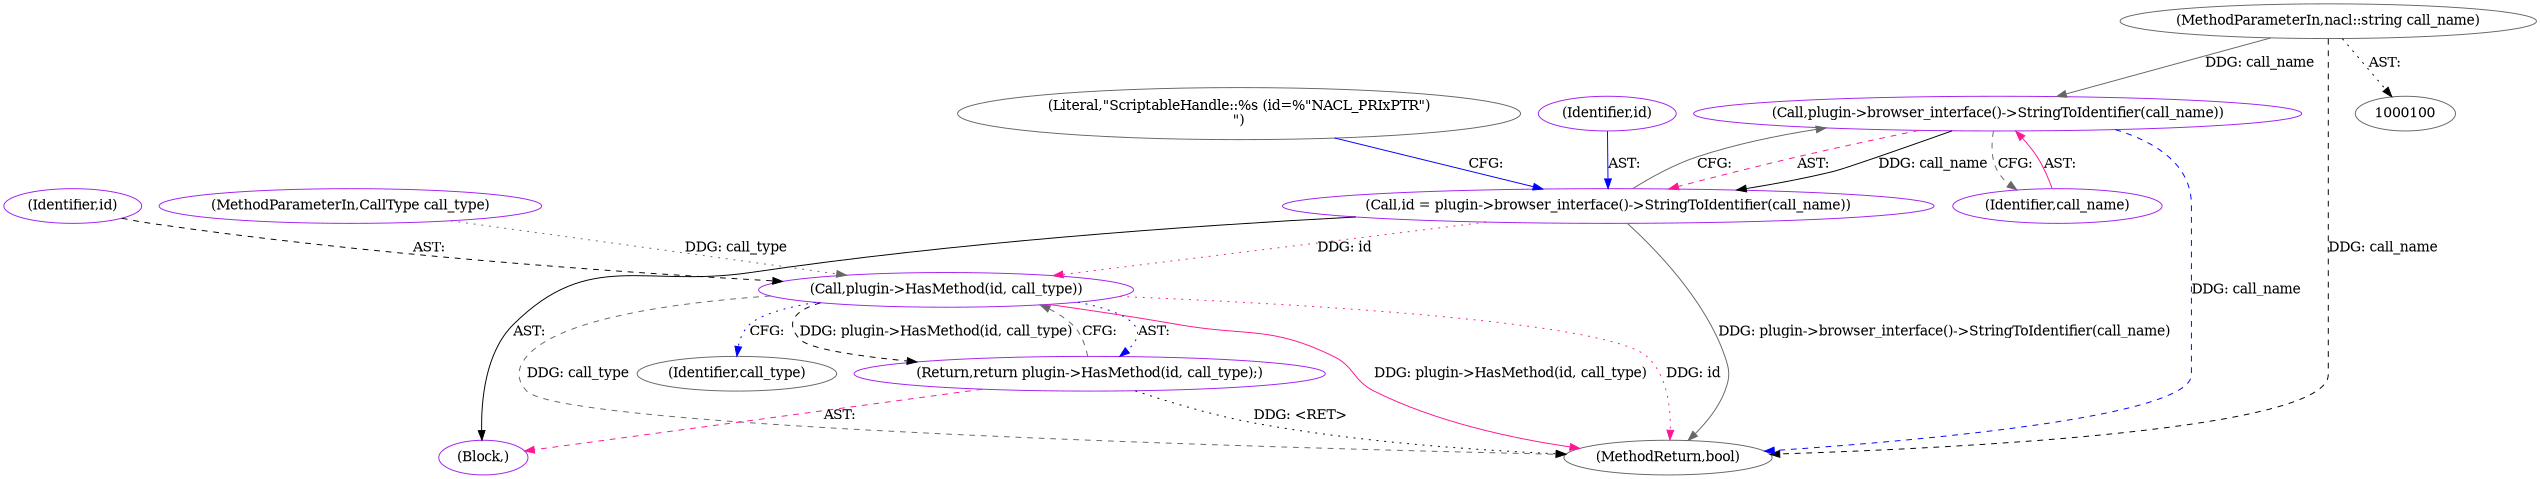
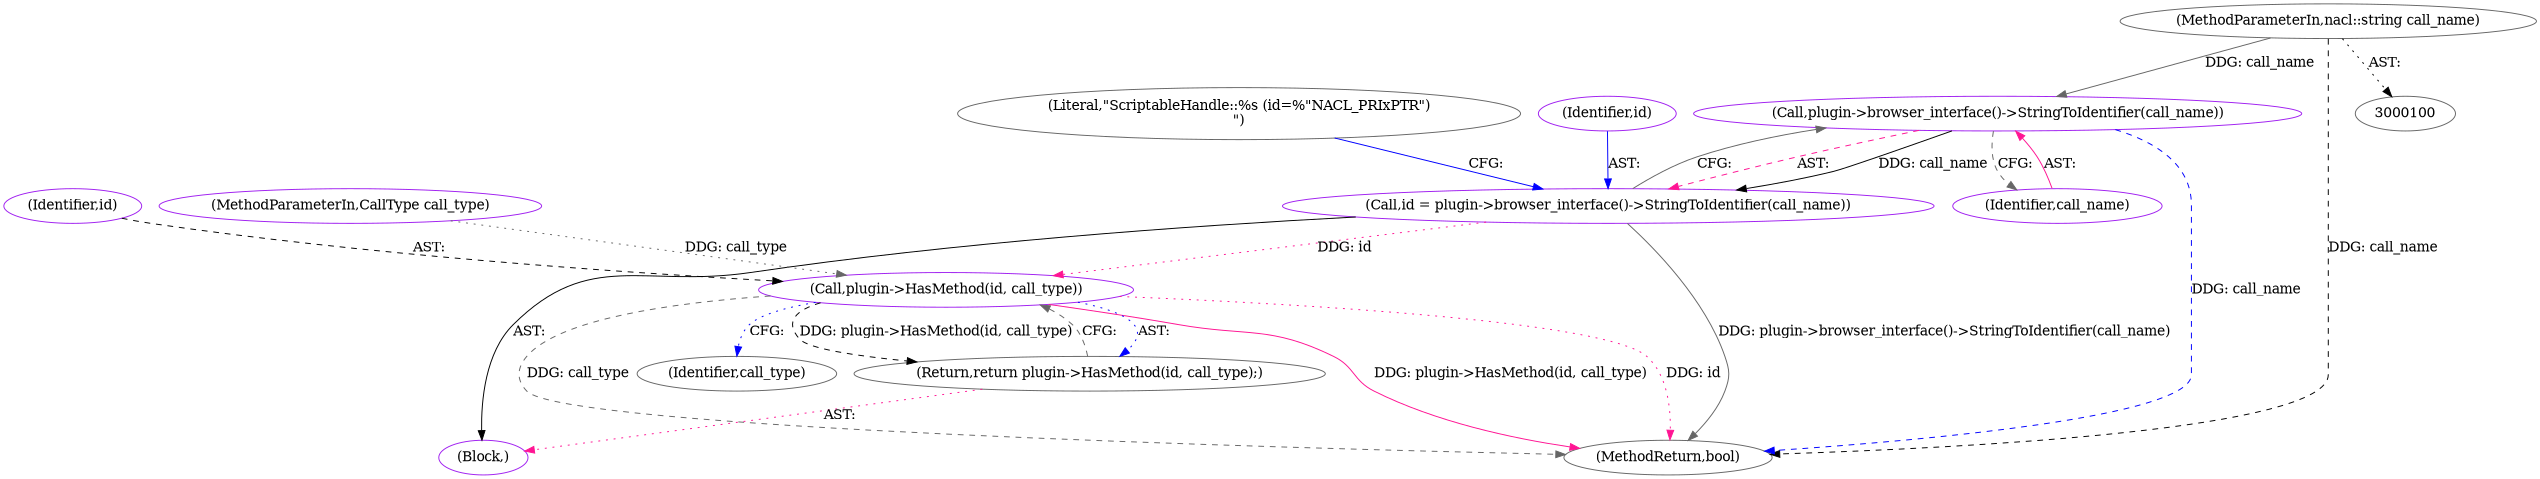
(2405, 114) -> (2405, 114)
(1090, 374) -> (1090, 374)
(770, 418) -> (770, 418)
(1343, 437) -> none
